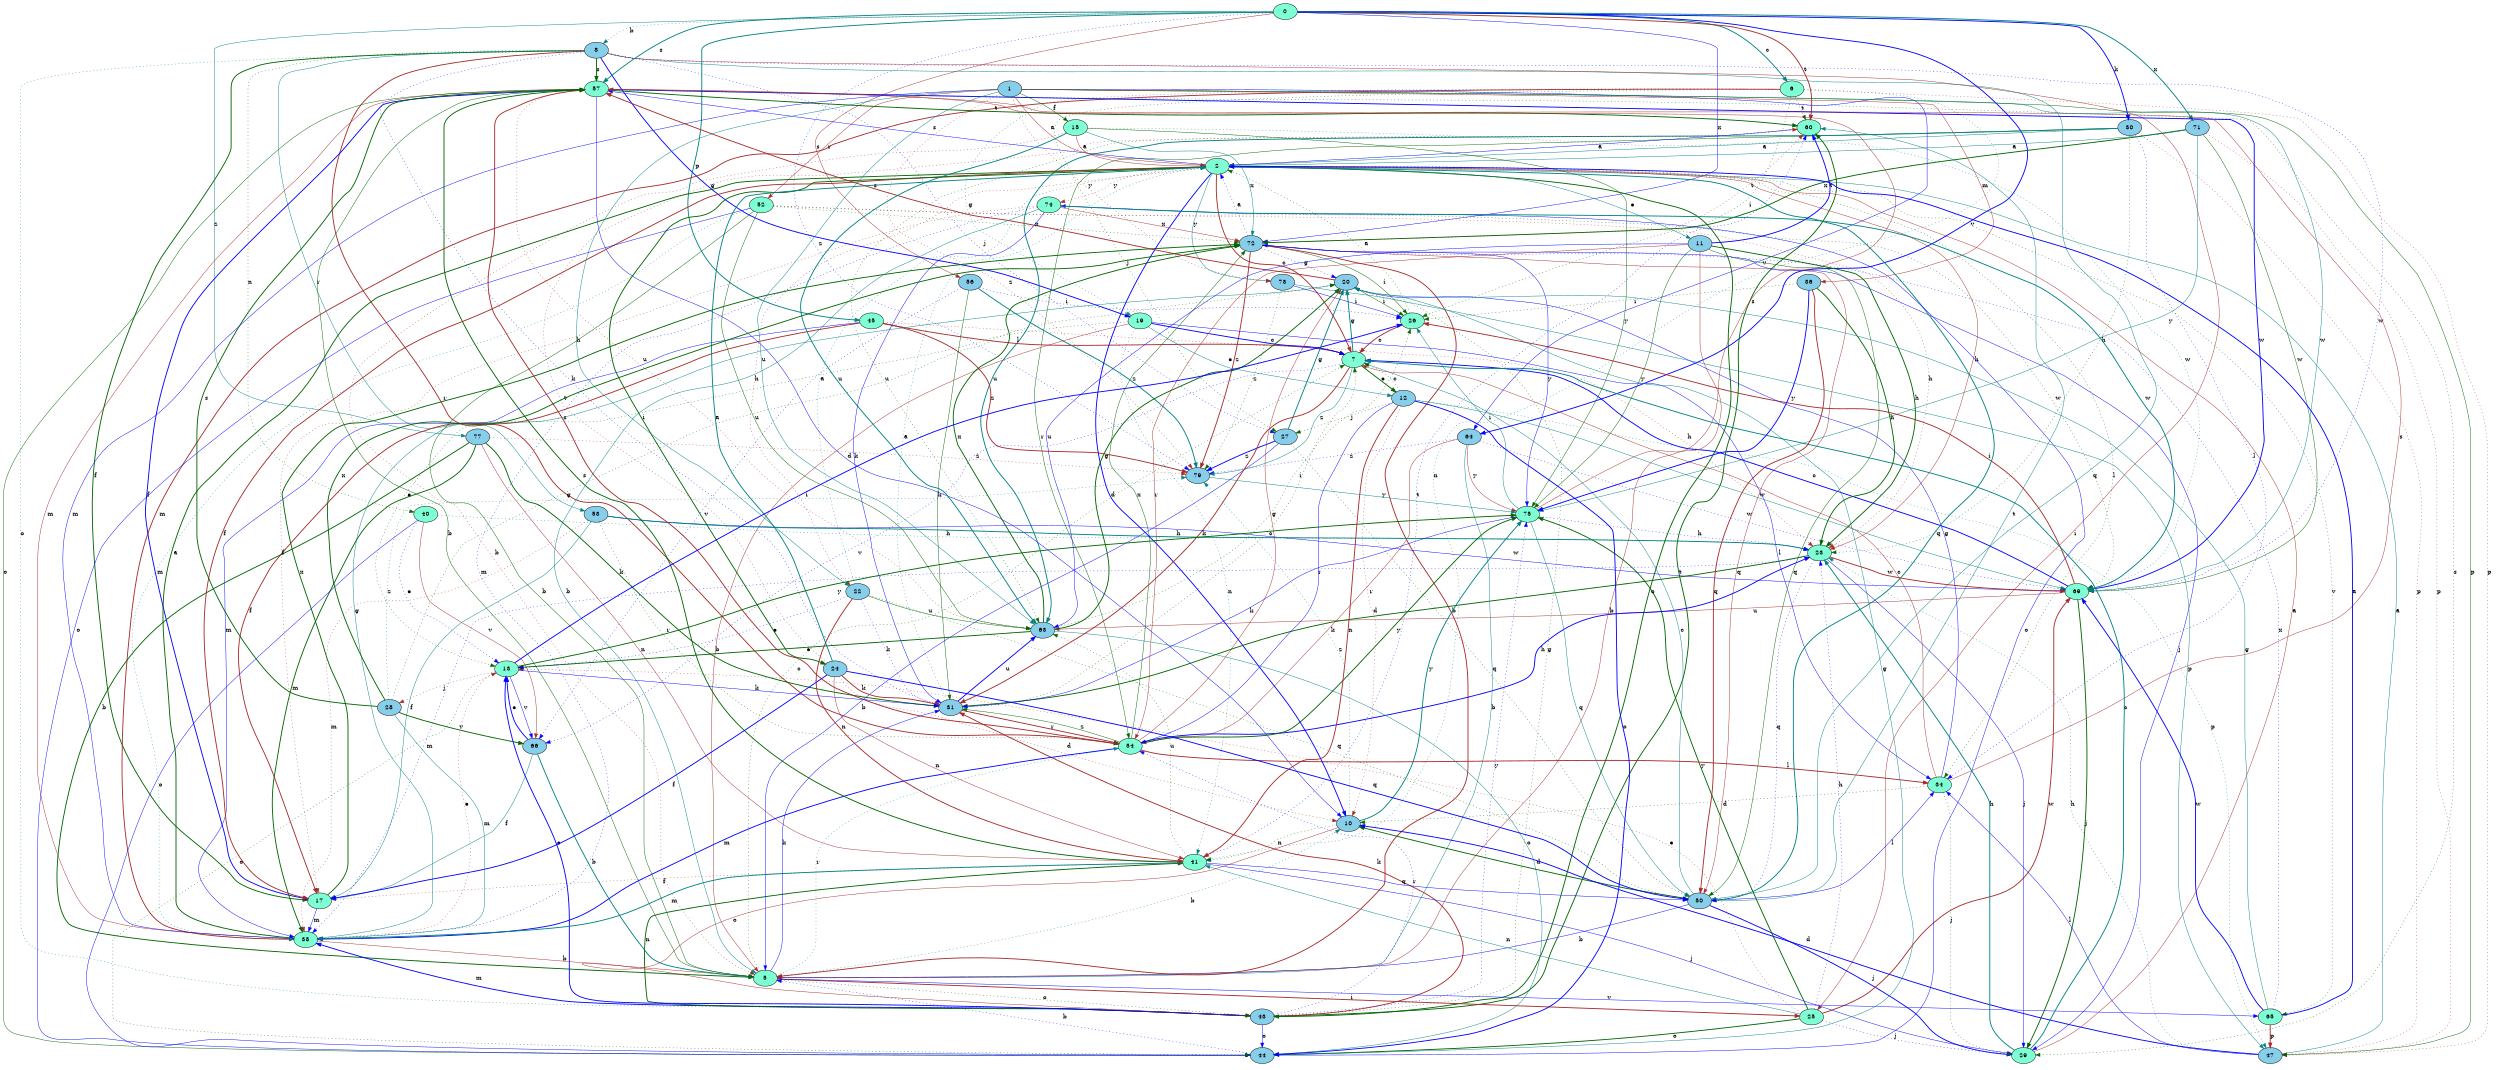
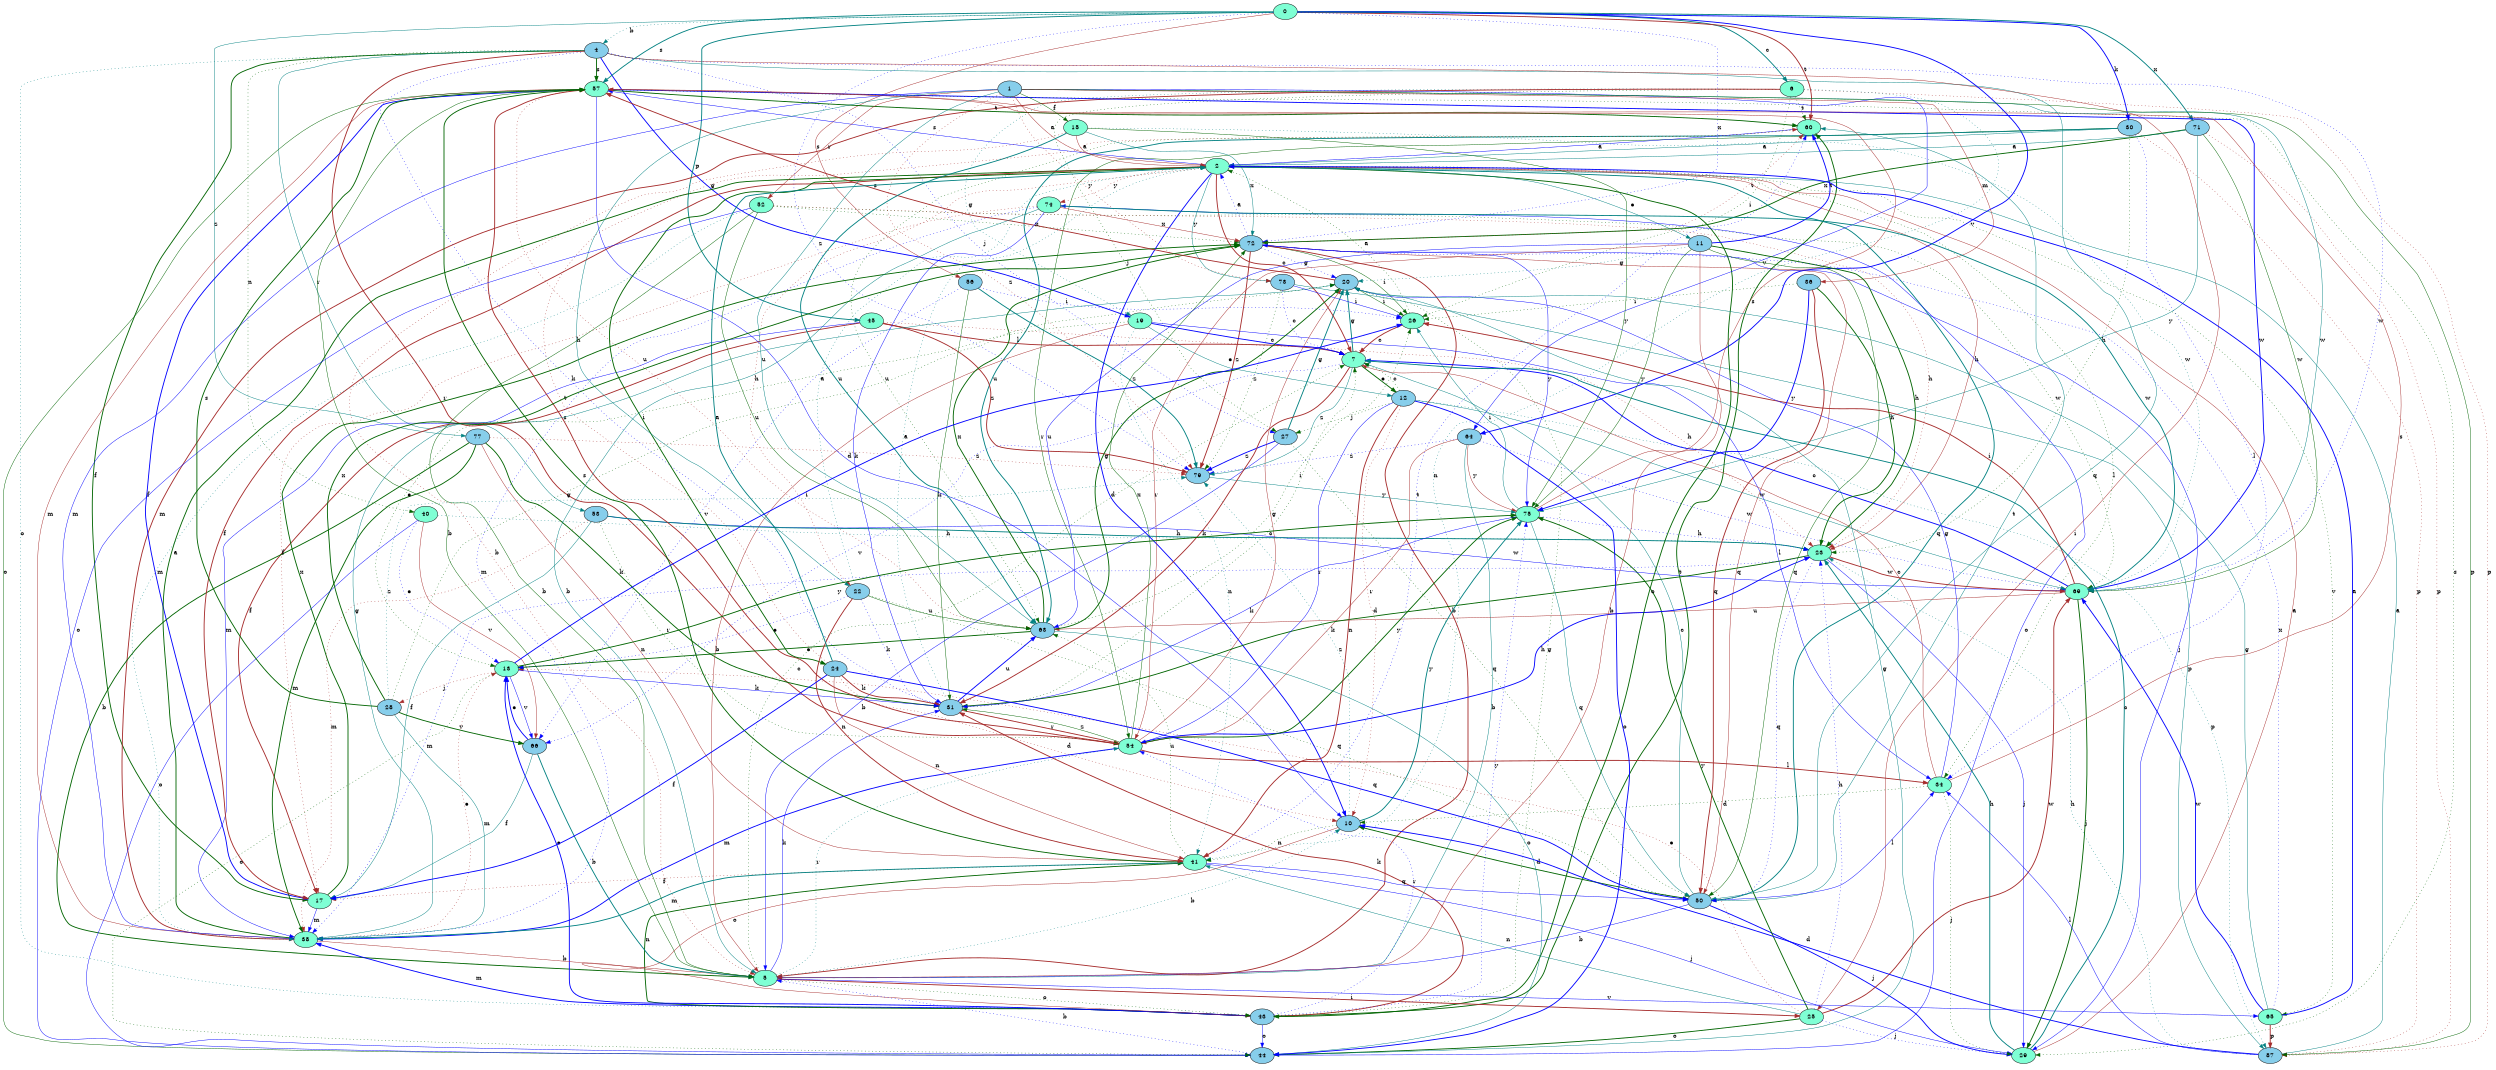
(596, 50) -> (596, 50)
(1718, 126) -> (1718, 126)
none -> (1535, 270)
none -> (1295, 333)
(2270, 1056) -> (2270, 1056)
